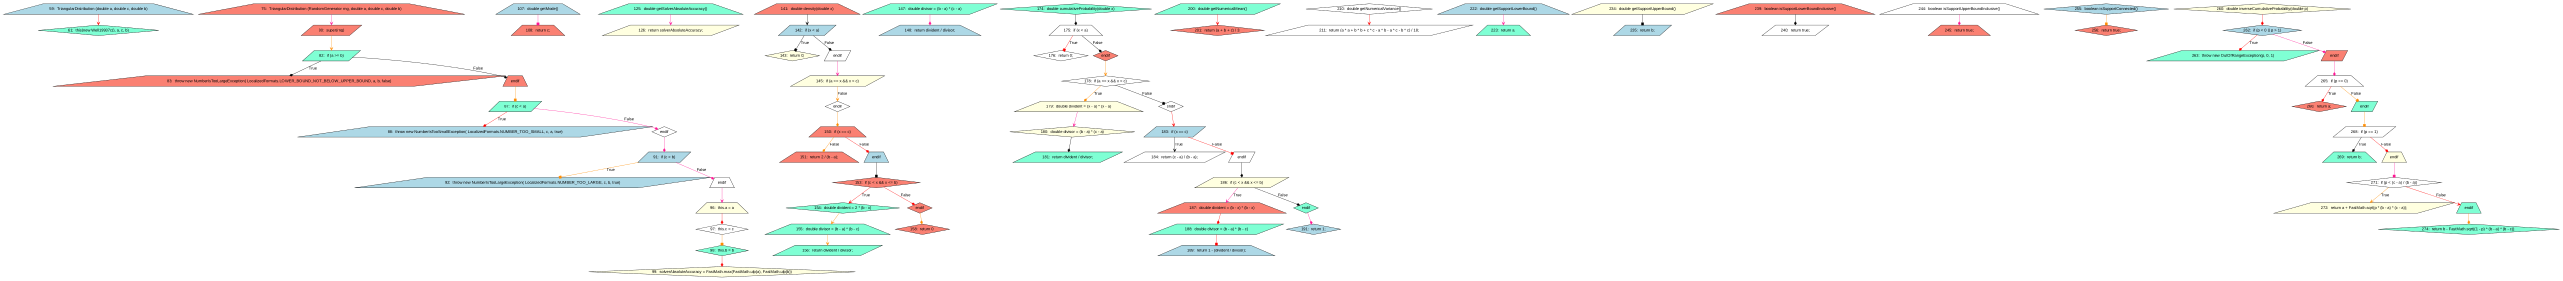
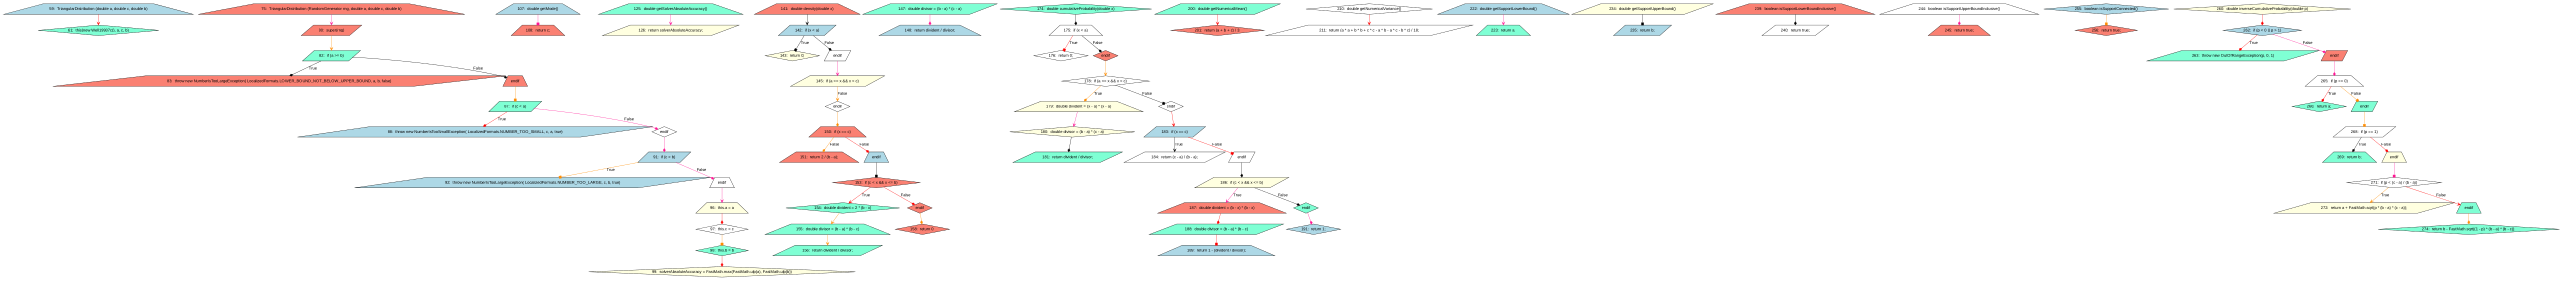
(2319, 106) -> (2319, 106)
